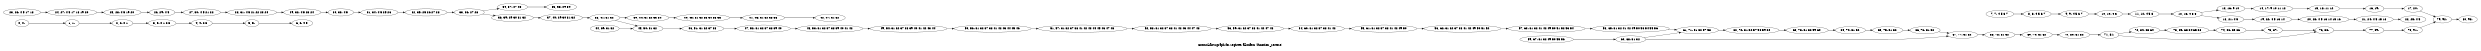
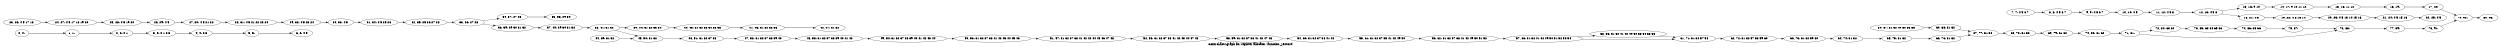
(1083, 29) -> (1082, 39)
(1384, 29) -> (1382, 39)
(1661, 35) -> (1627, 40)
